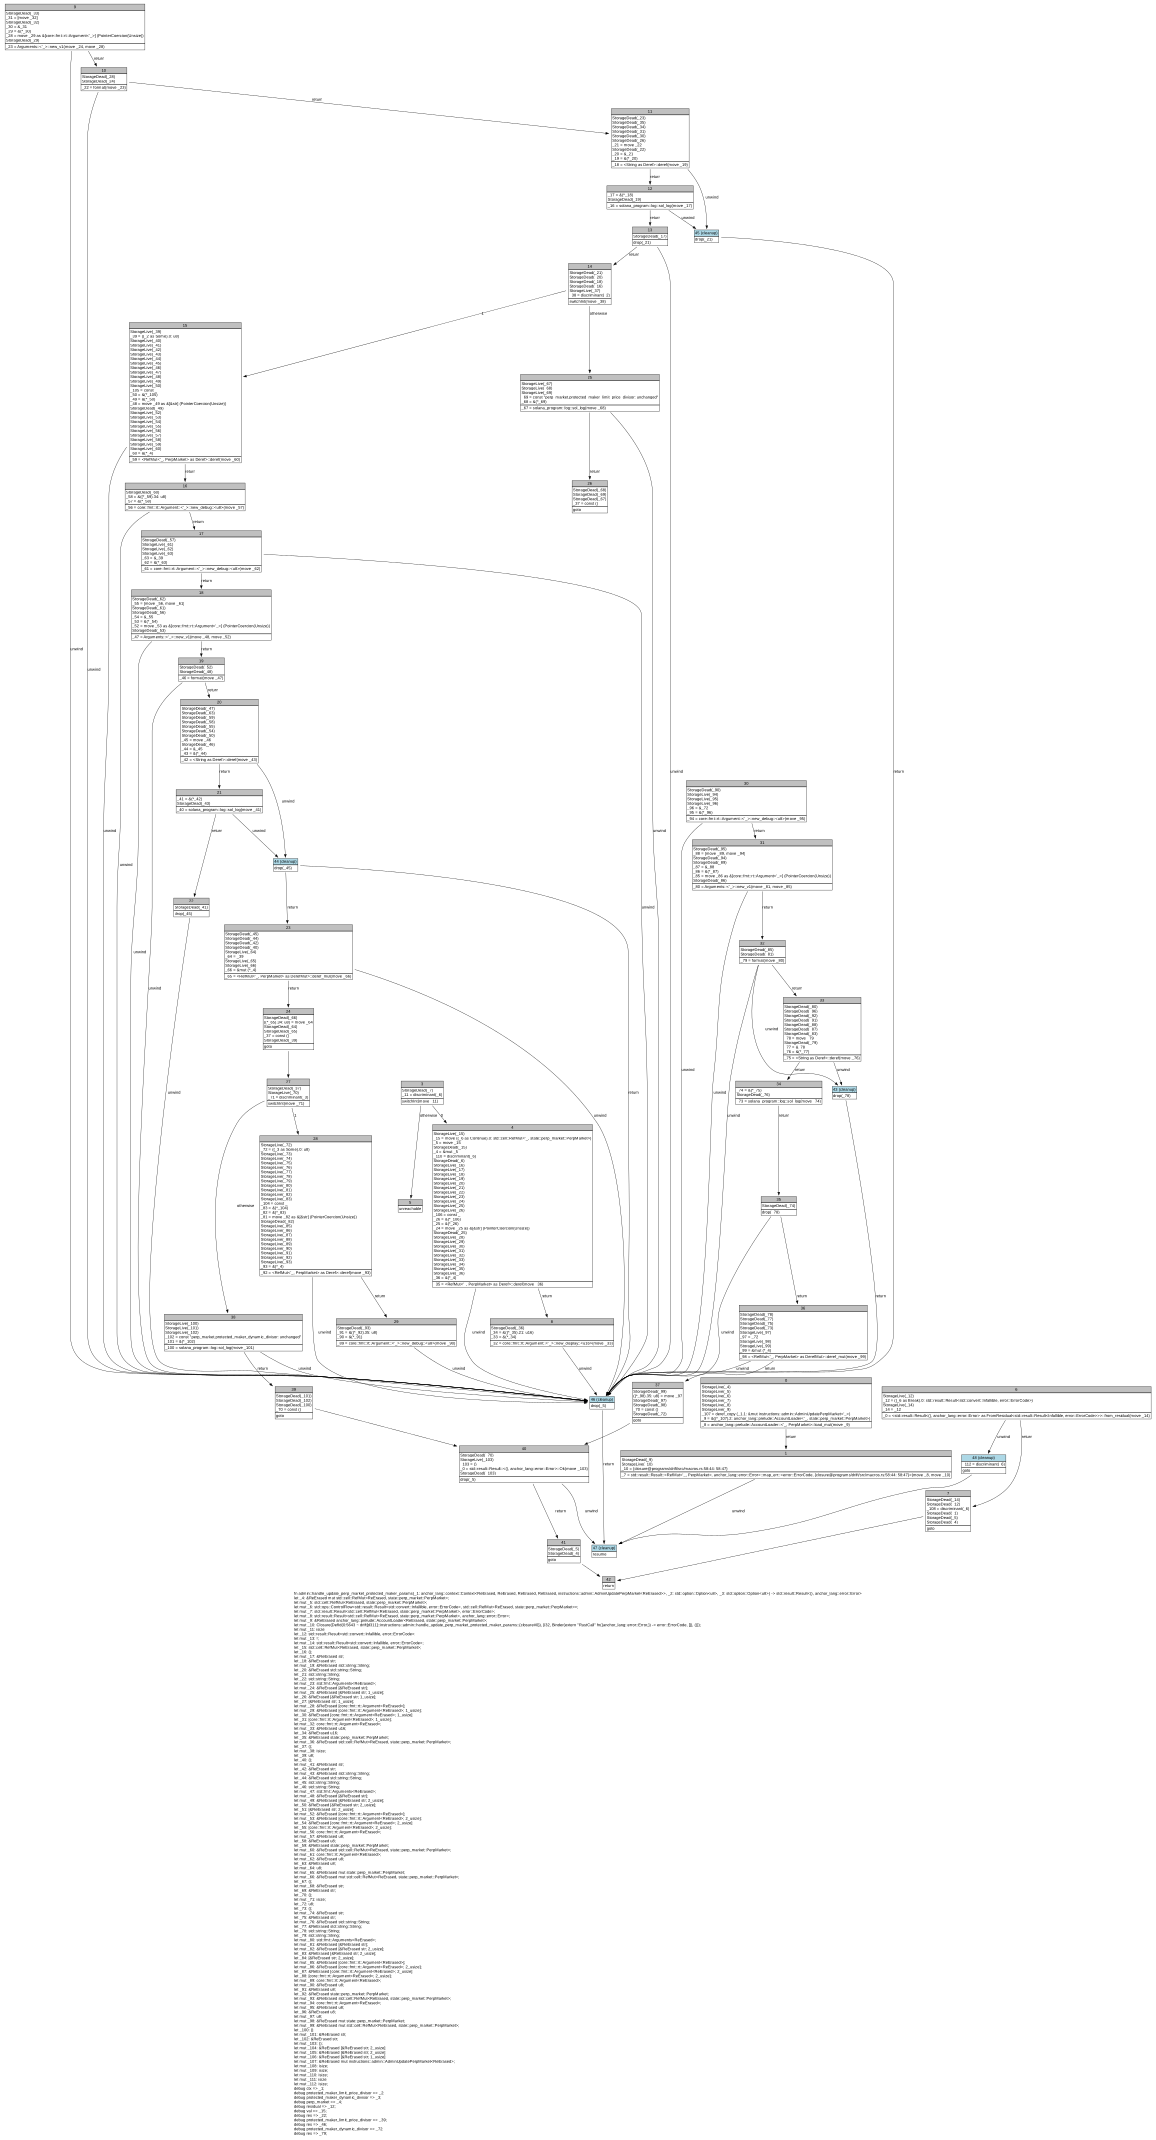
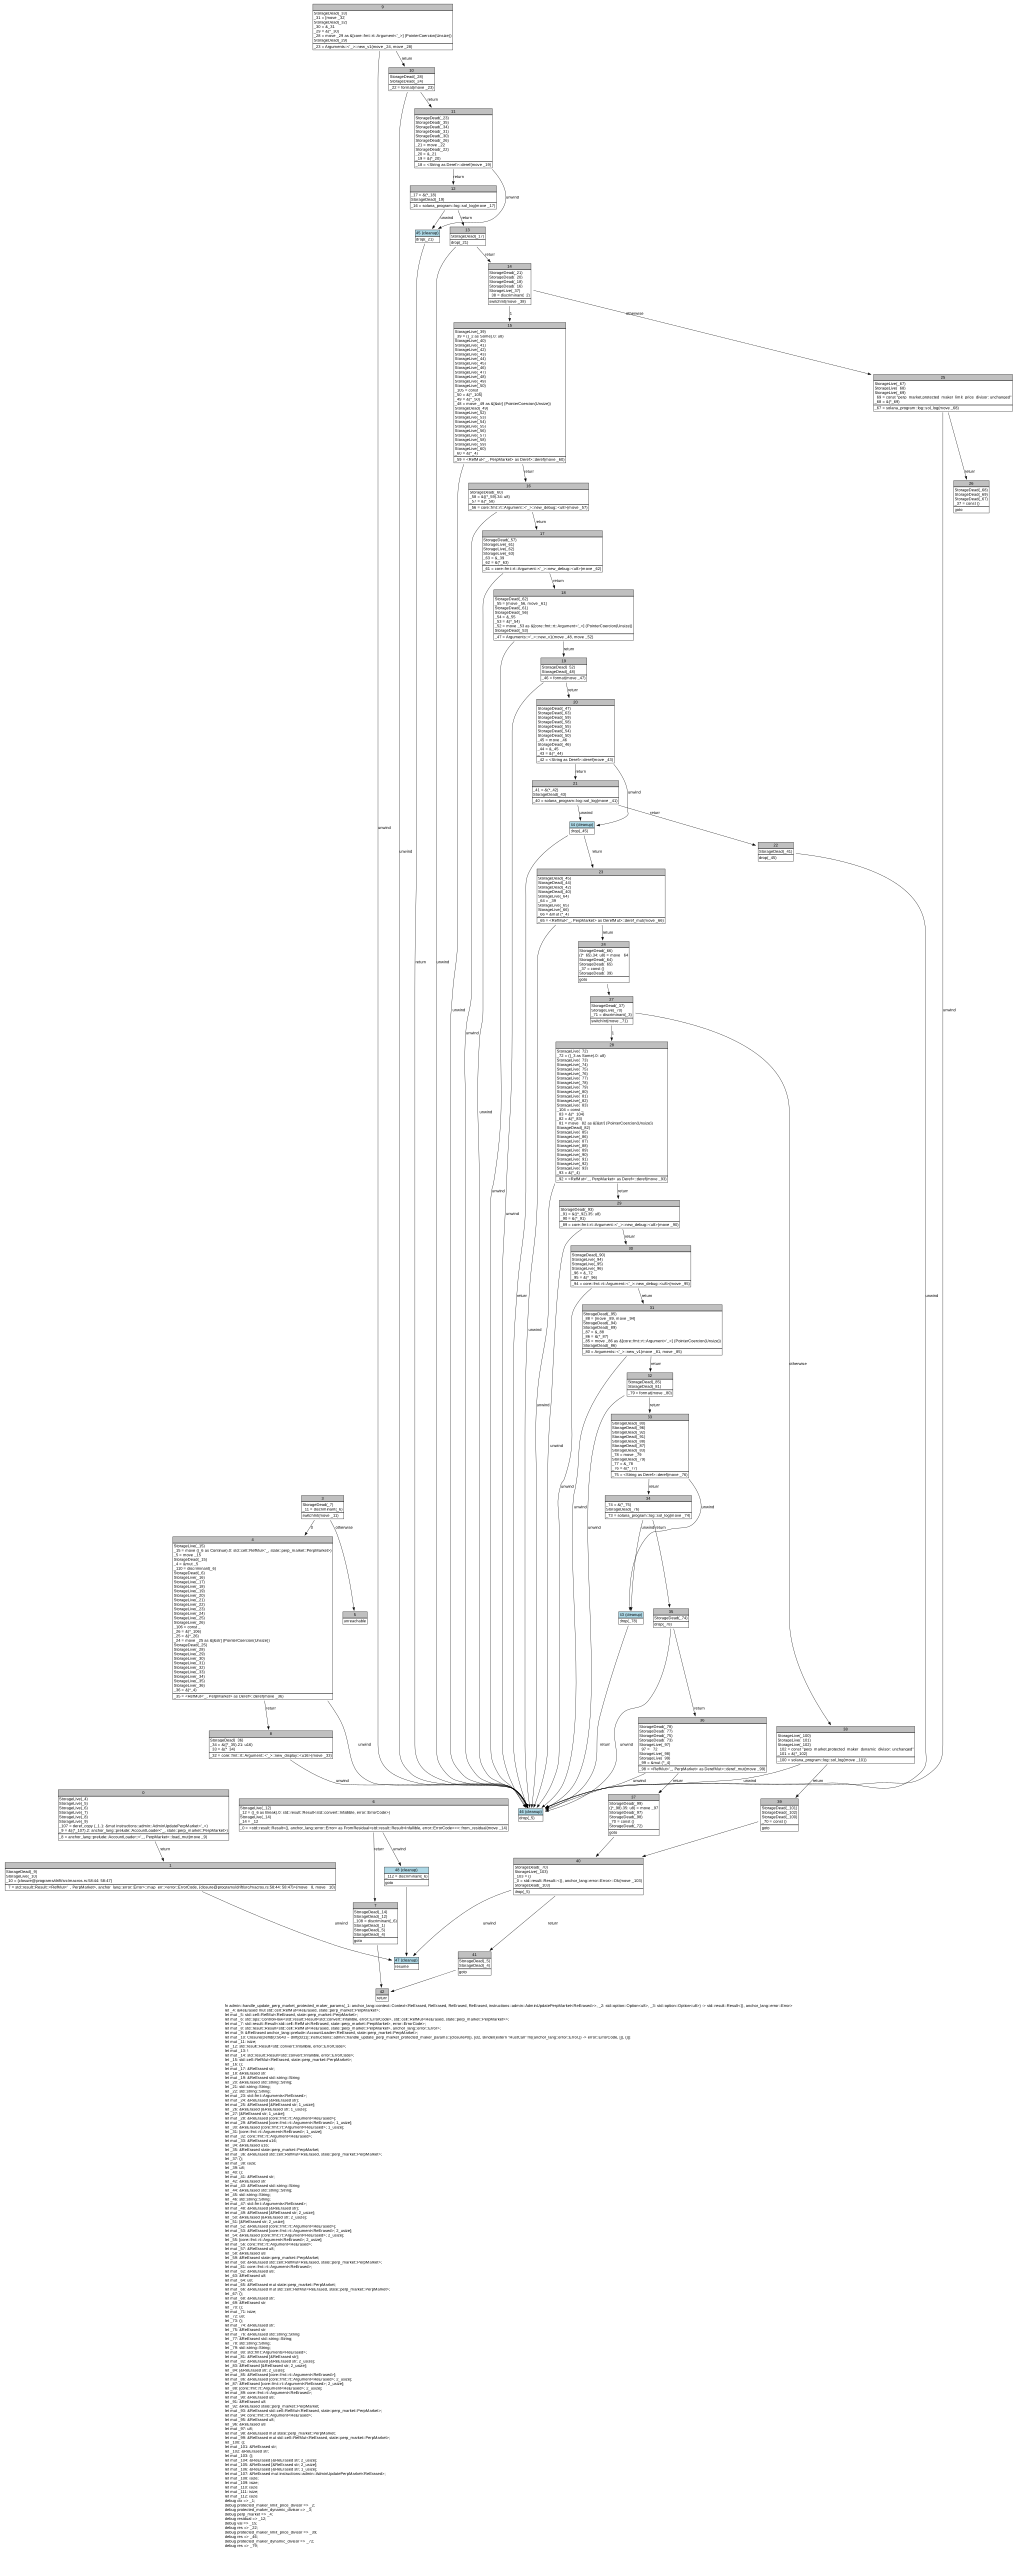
(759, 1052) -> (634, 1572)
none -> (624, 1235)
(603, 1476) -> none
